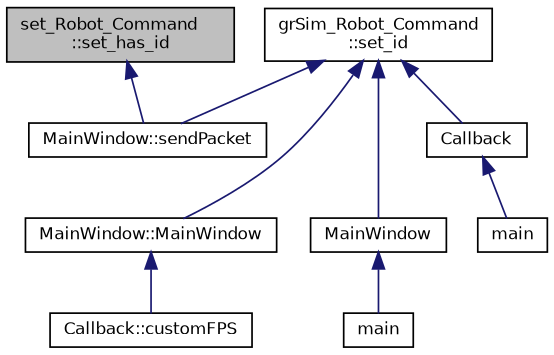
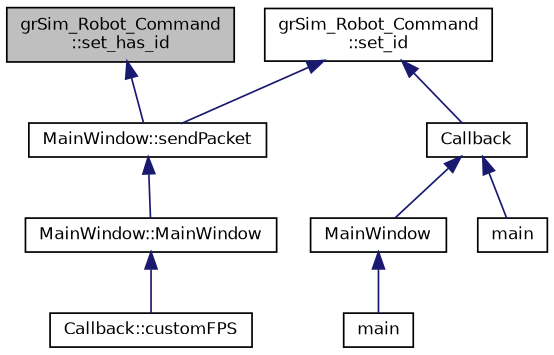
(121, 35) -> (121, 35)
(378, 148) -> (421, 193)
(279, 159) -> (150, 196)
